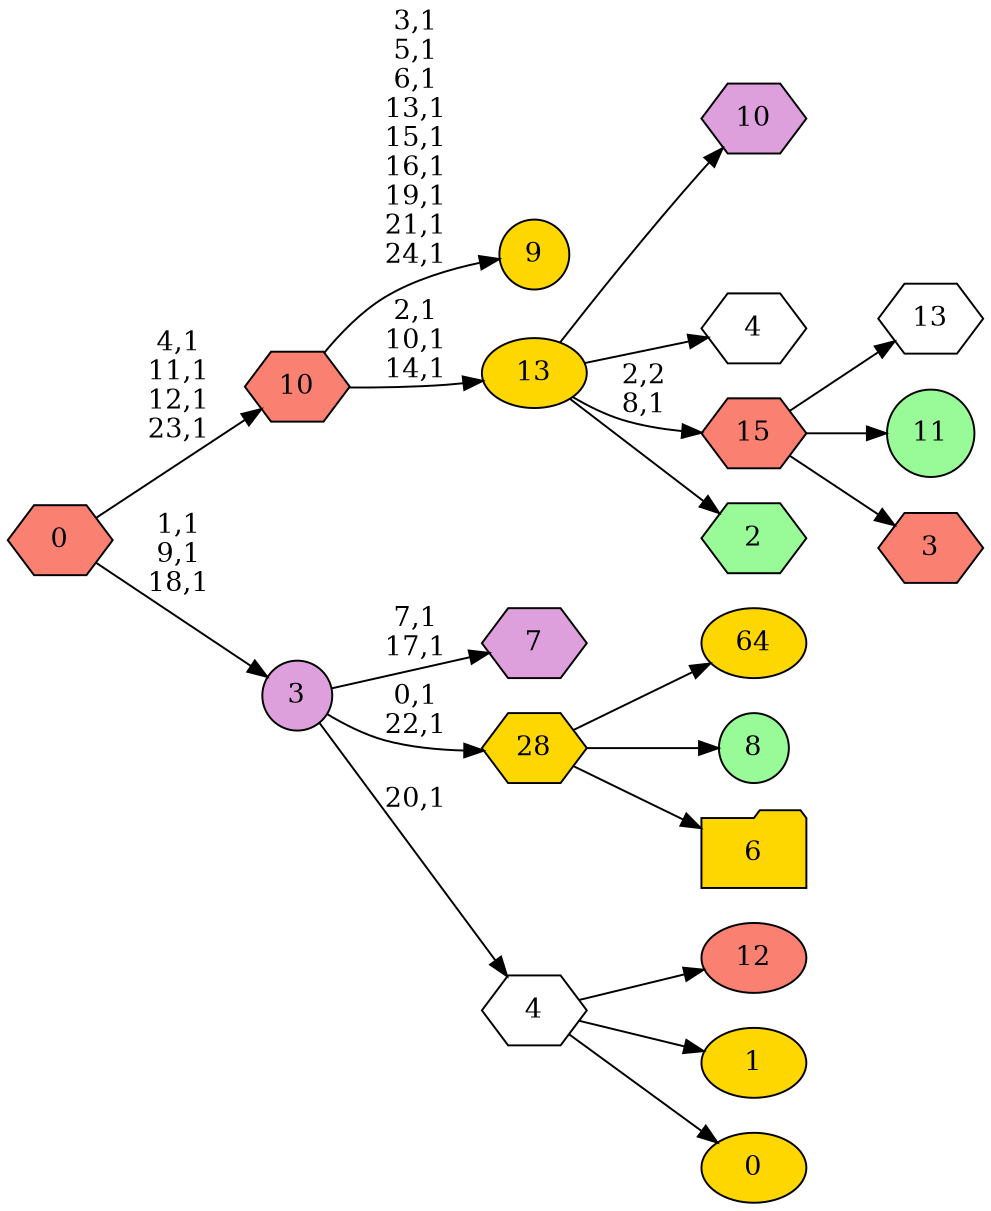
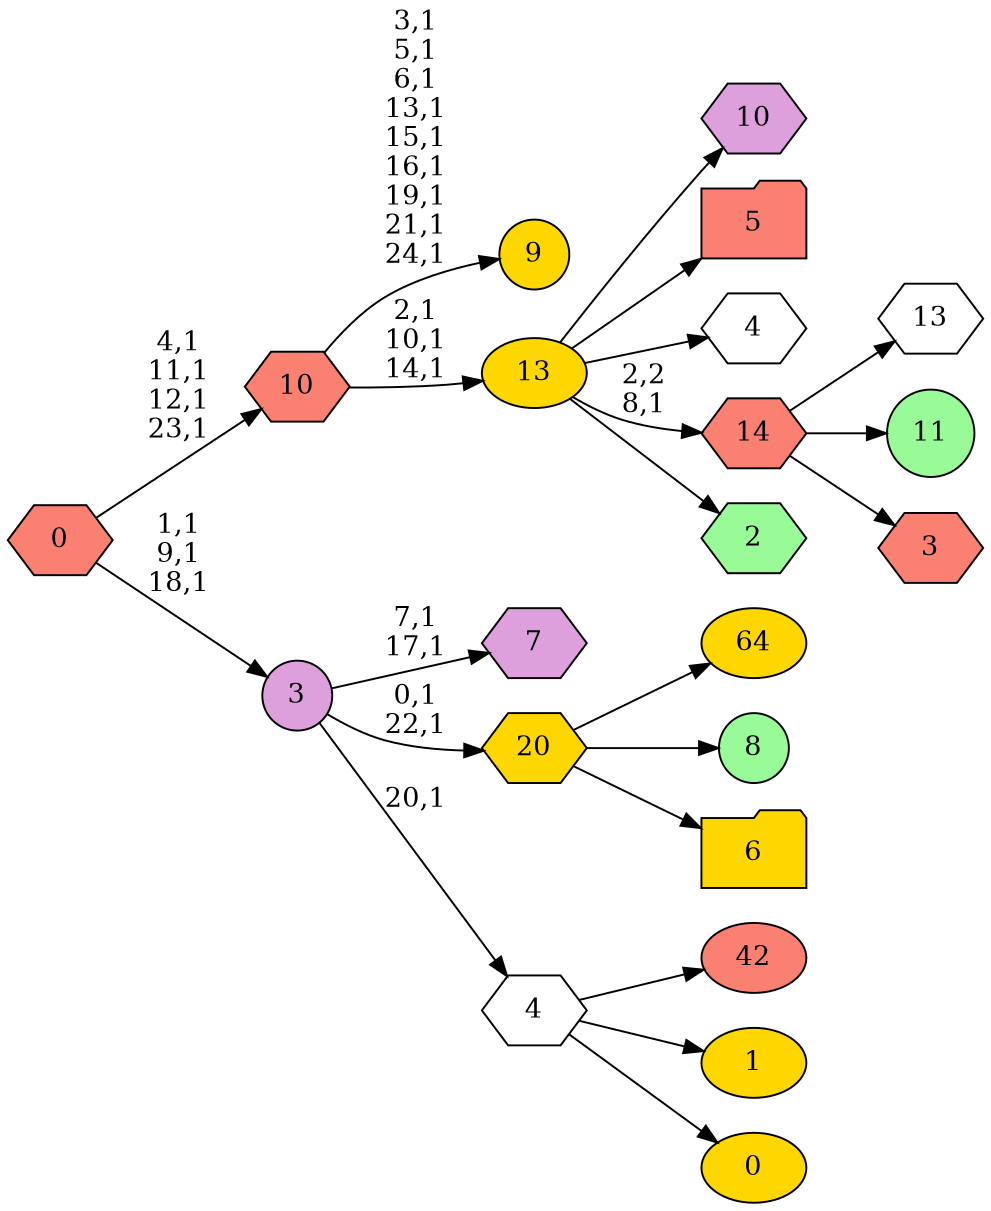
none -> (754, 223)
(754, 433) -> (754, 433)
(534, 748) -> (534, 748)
(754, 958) -> (754, 958)
